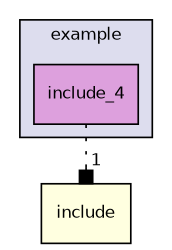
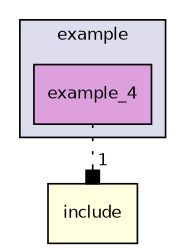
(86, 94) -> (93, 94)
